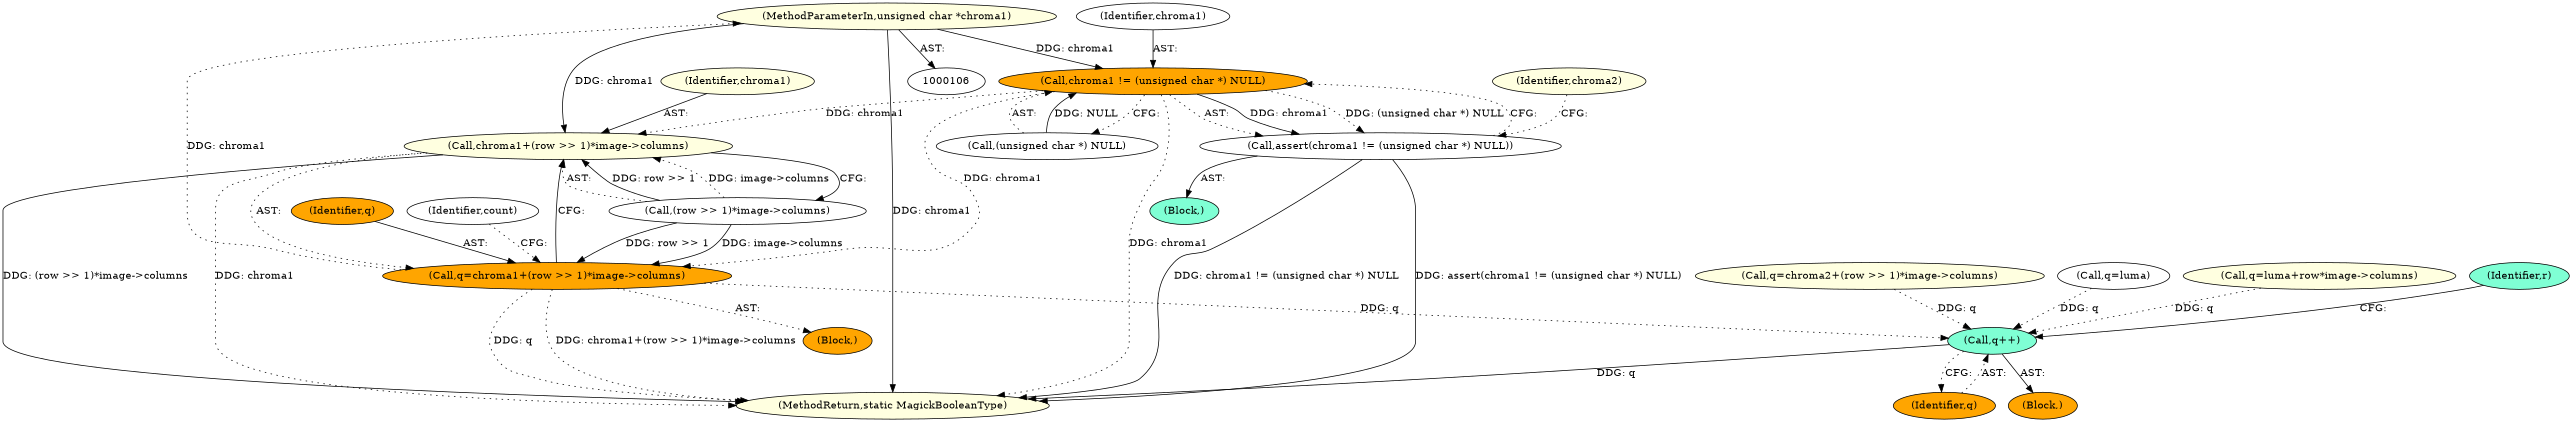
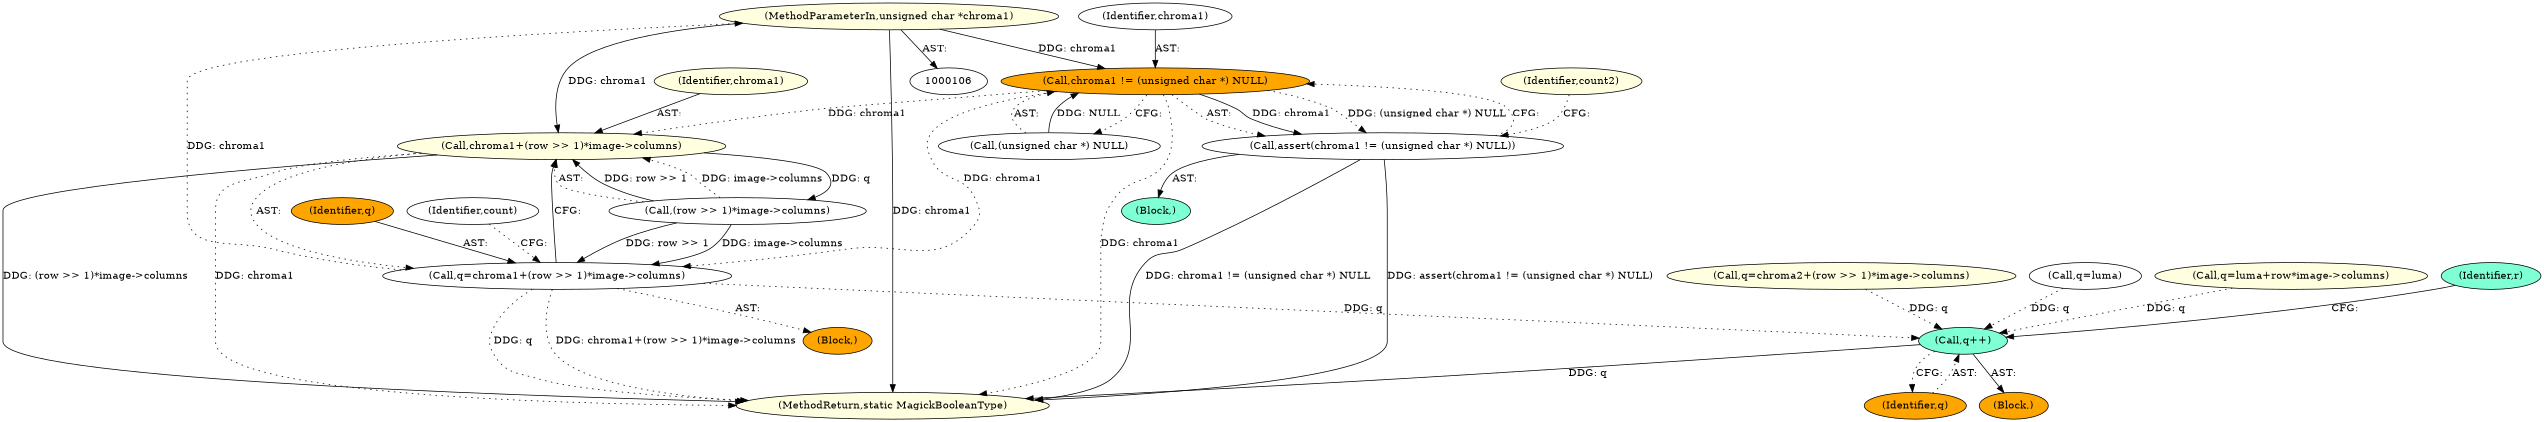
(1569, 81) -> (1571, 81)
(855, 179) -> (851, 179)
(557, 276) -> (557, 276)
